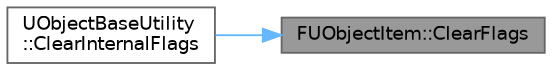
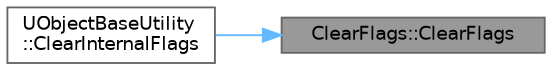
(413, 35) -> (413, 35)
